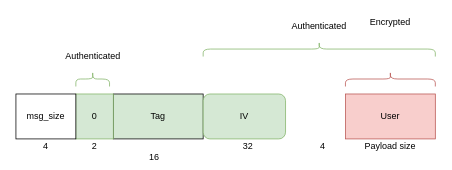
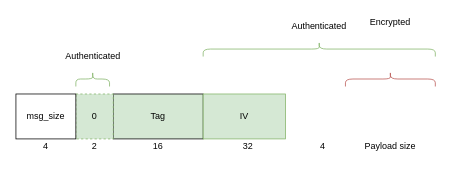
(94, 117) -> (94, 117)
(244, 117) -> (244, 117)
(390, 117) -> none
(154, 158) -> (158, 147)
